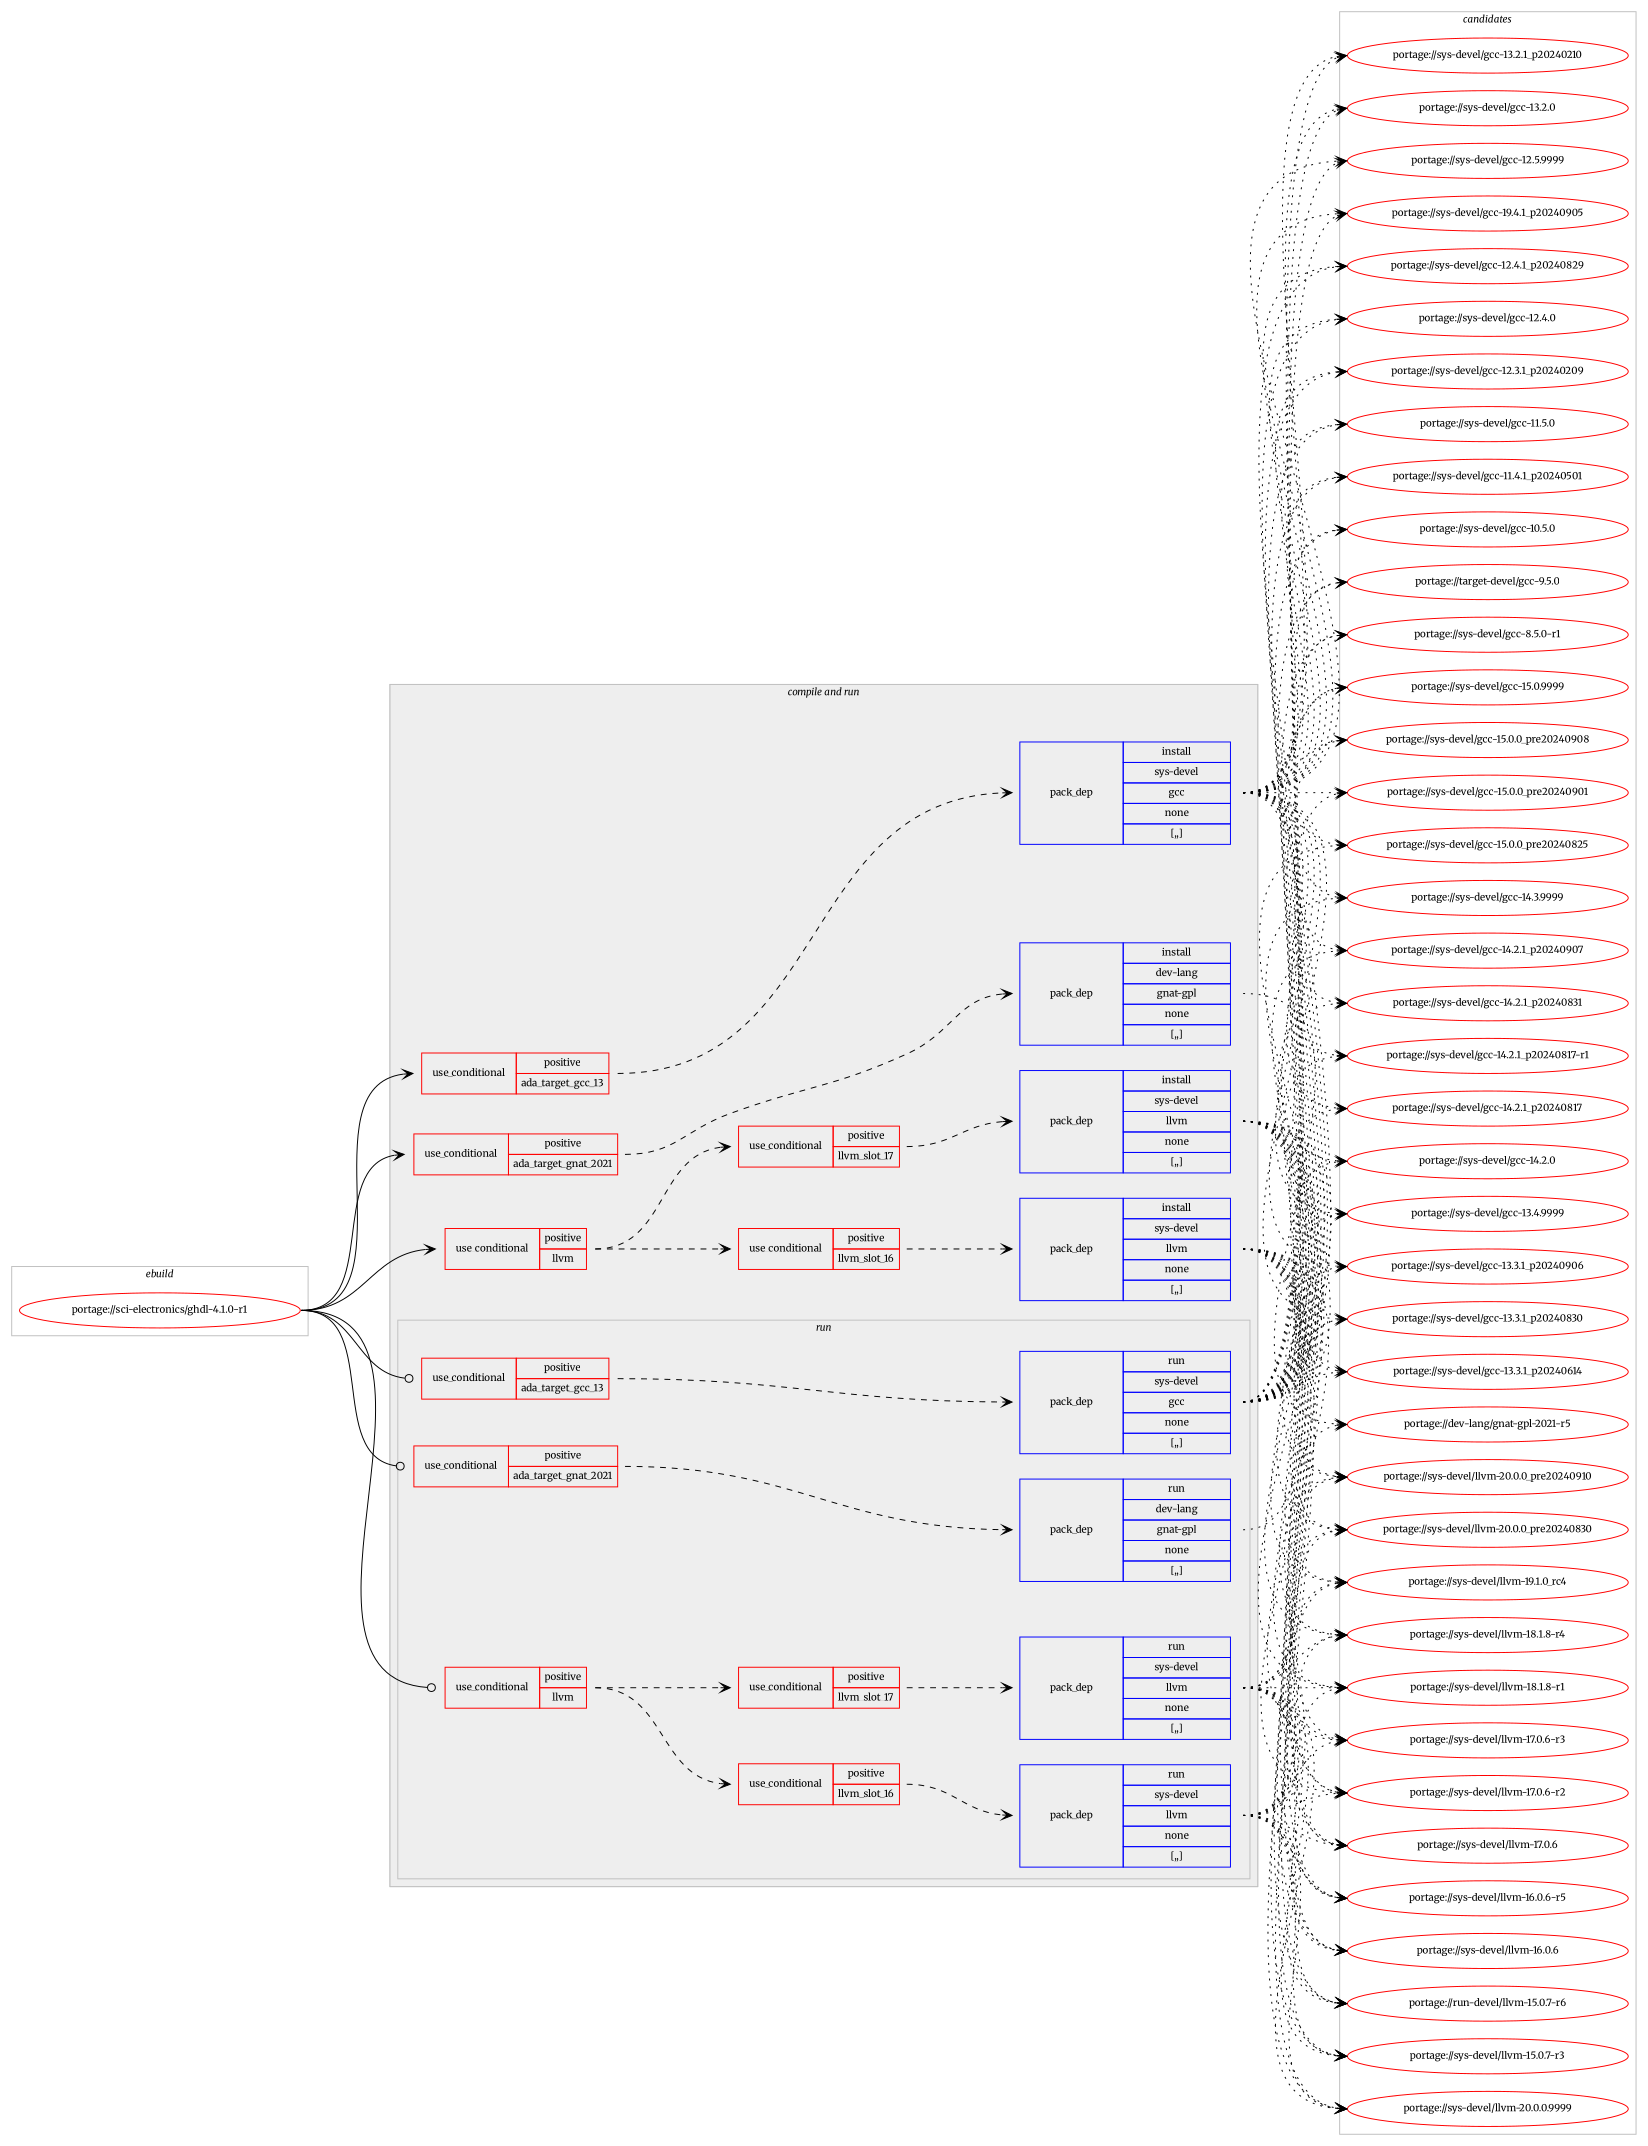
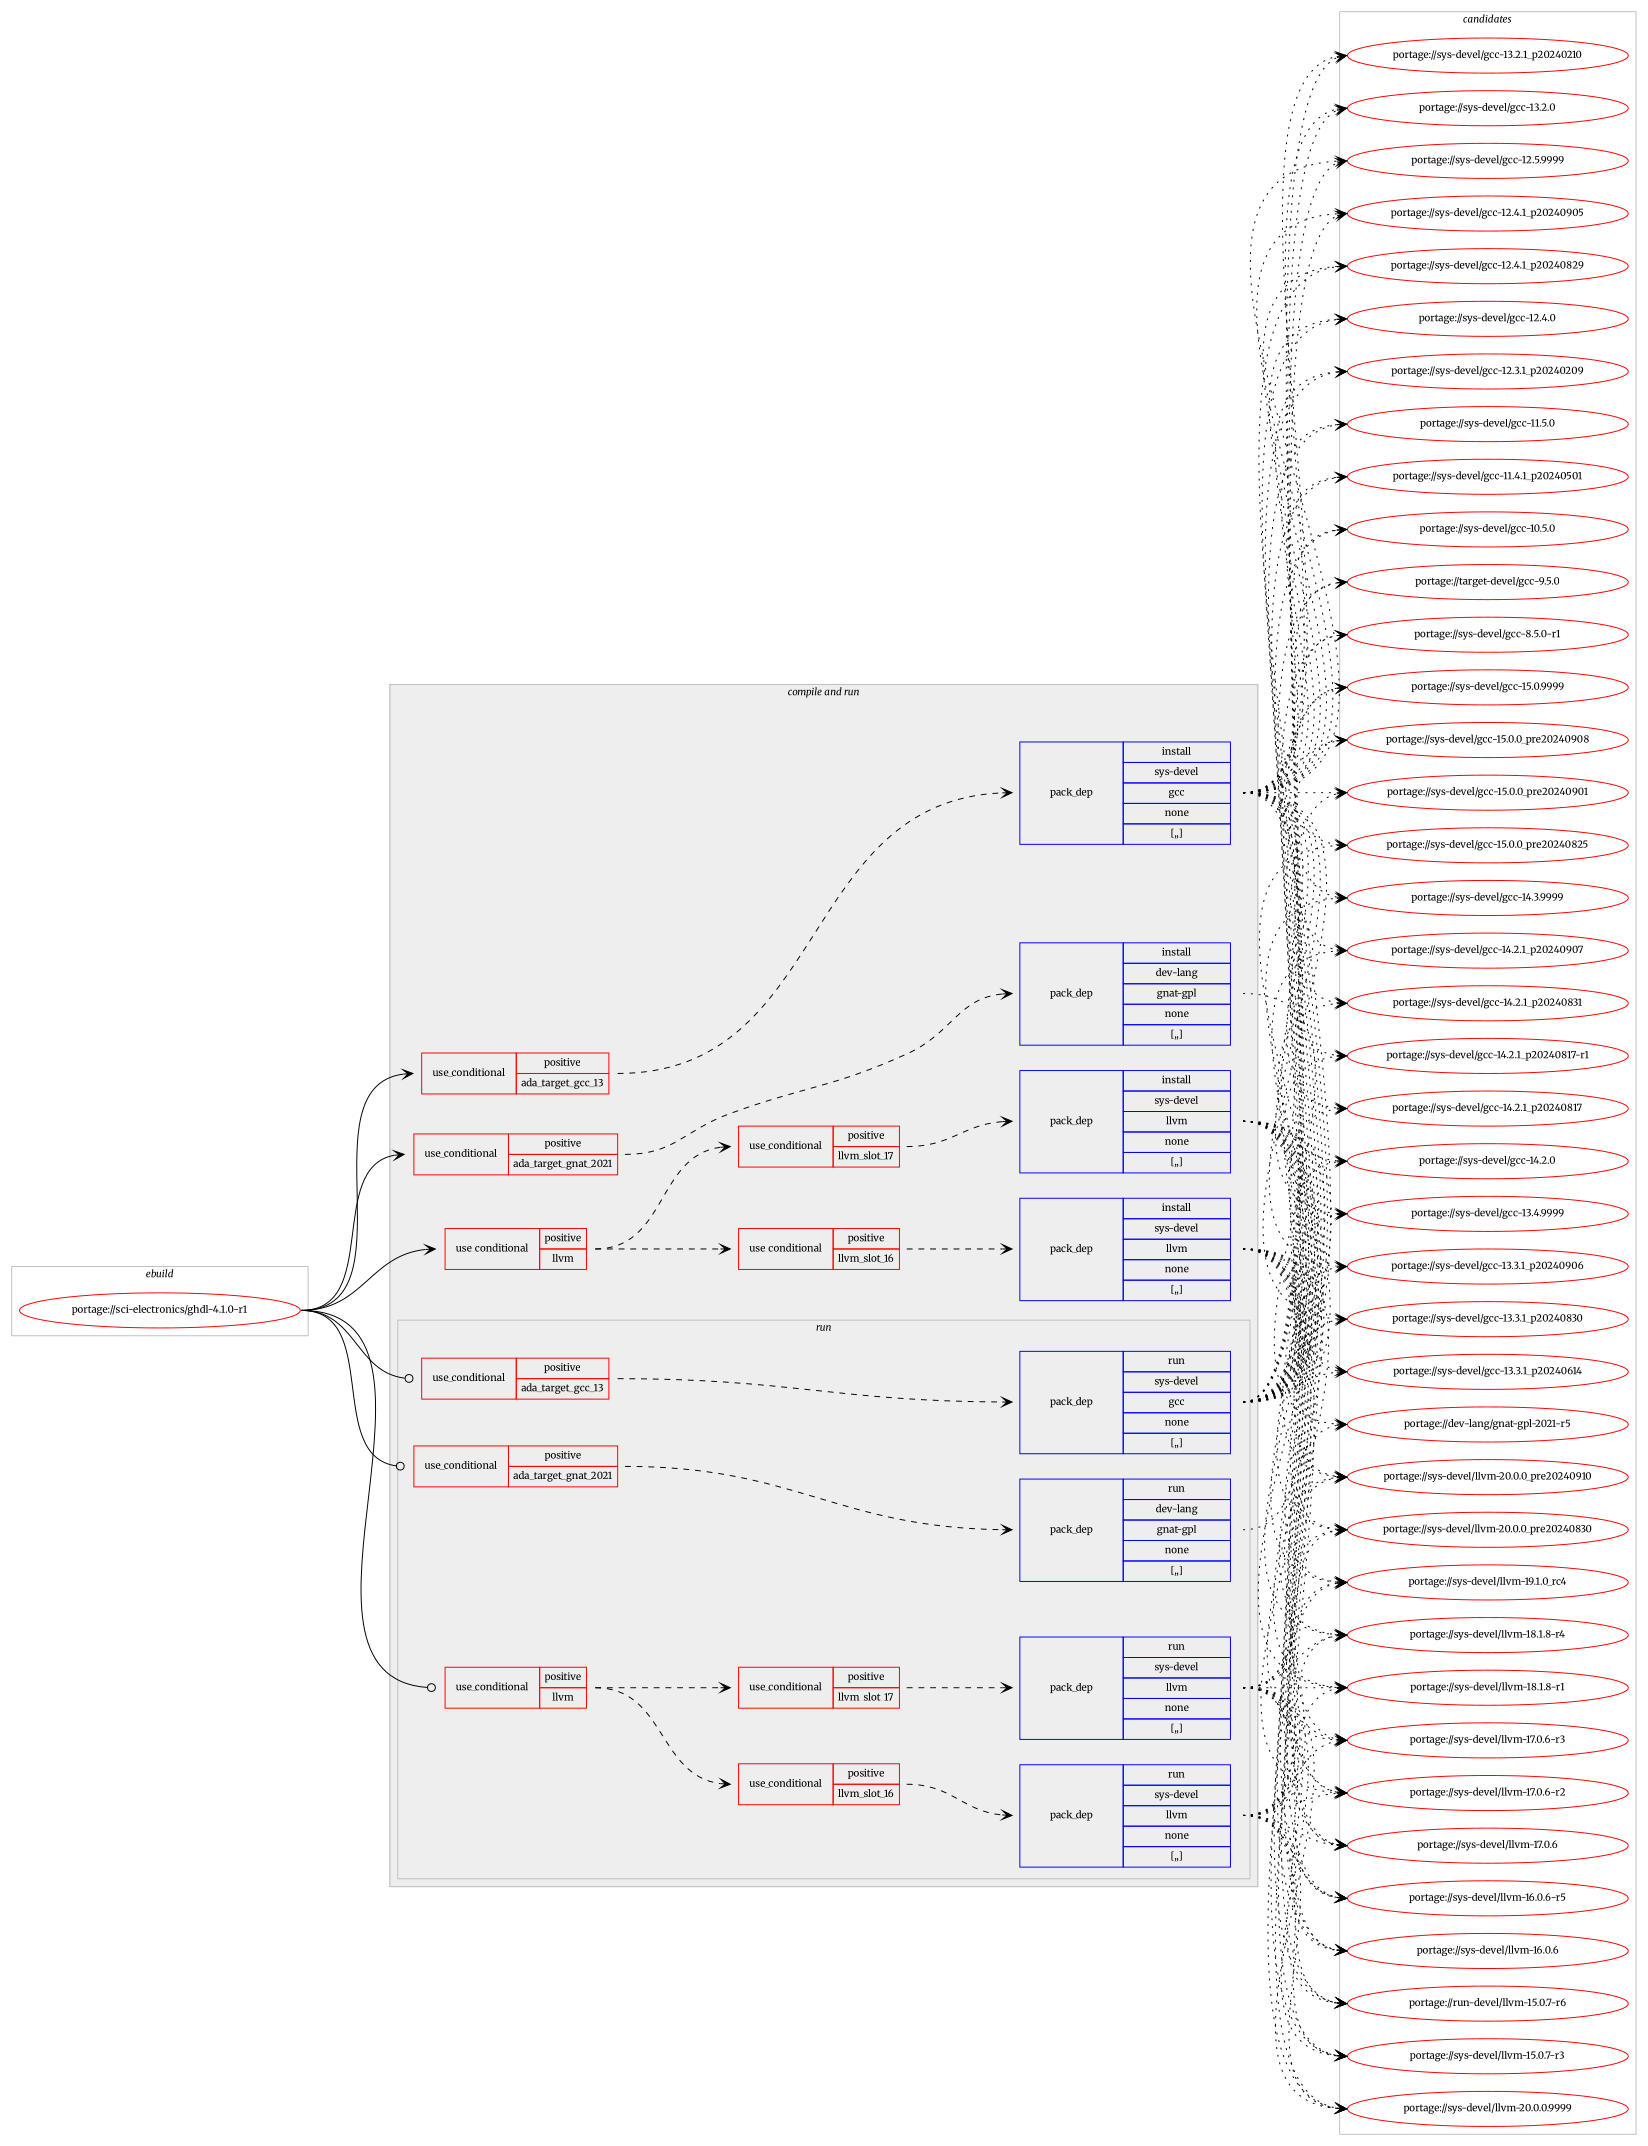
(1488, 214) -> (1488, 214)
